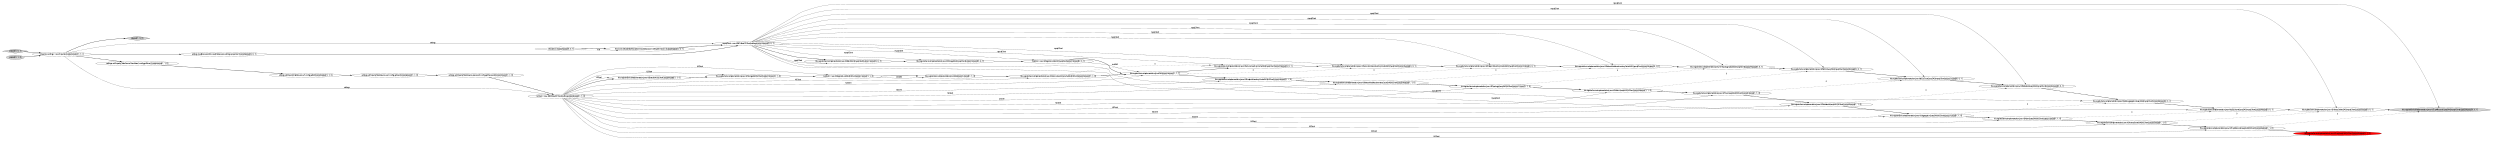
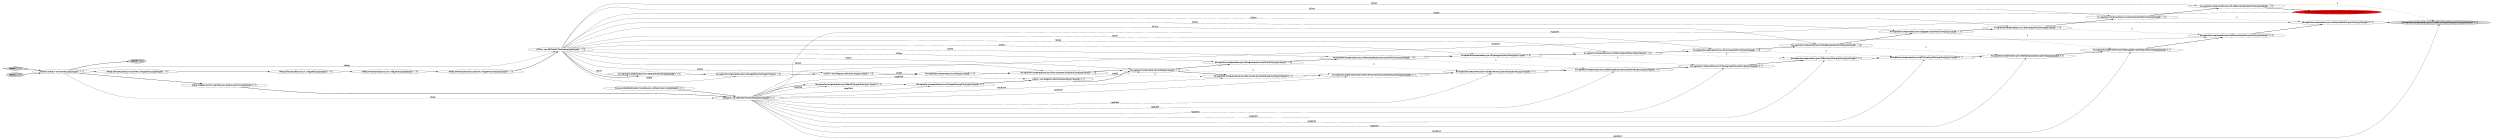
(137, 38) -> (137, 61)
(561, 49) -> none
